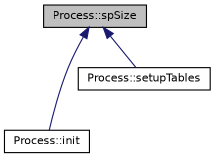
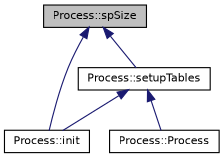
none -> (91, 113)
none -> (164, 141)
